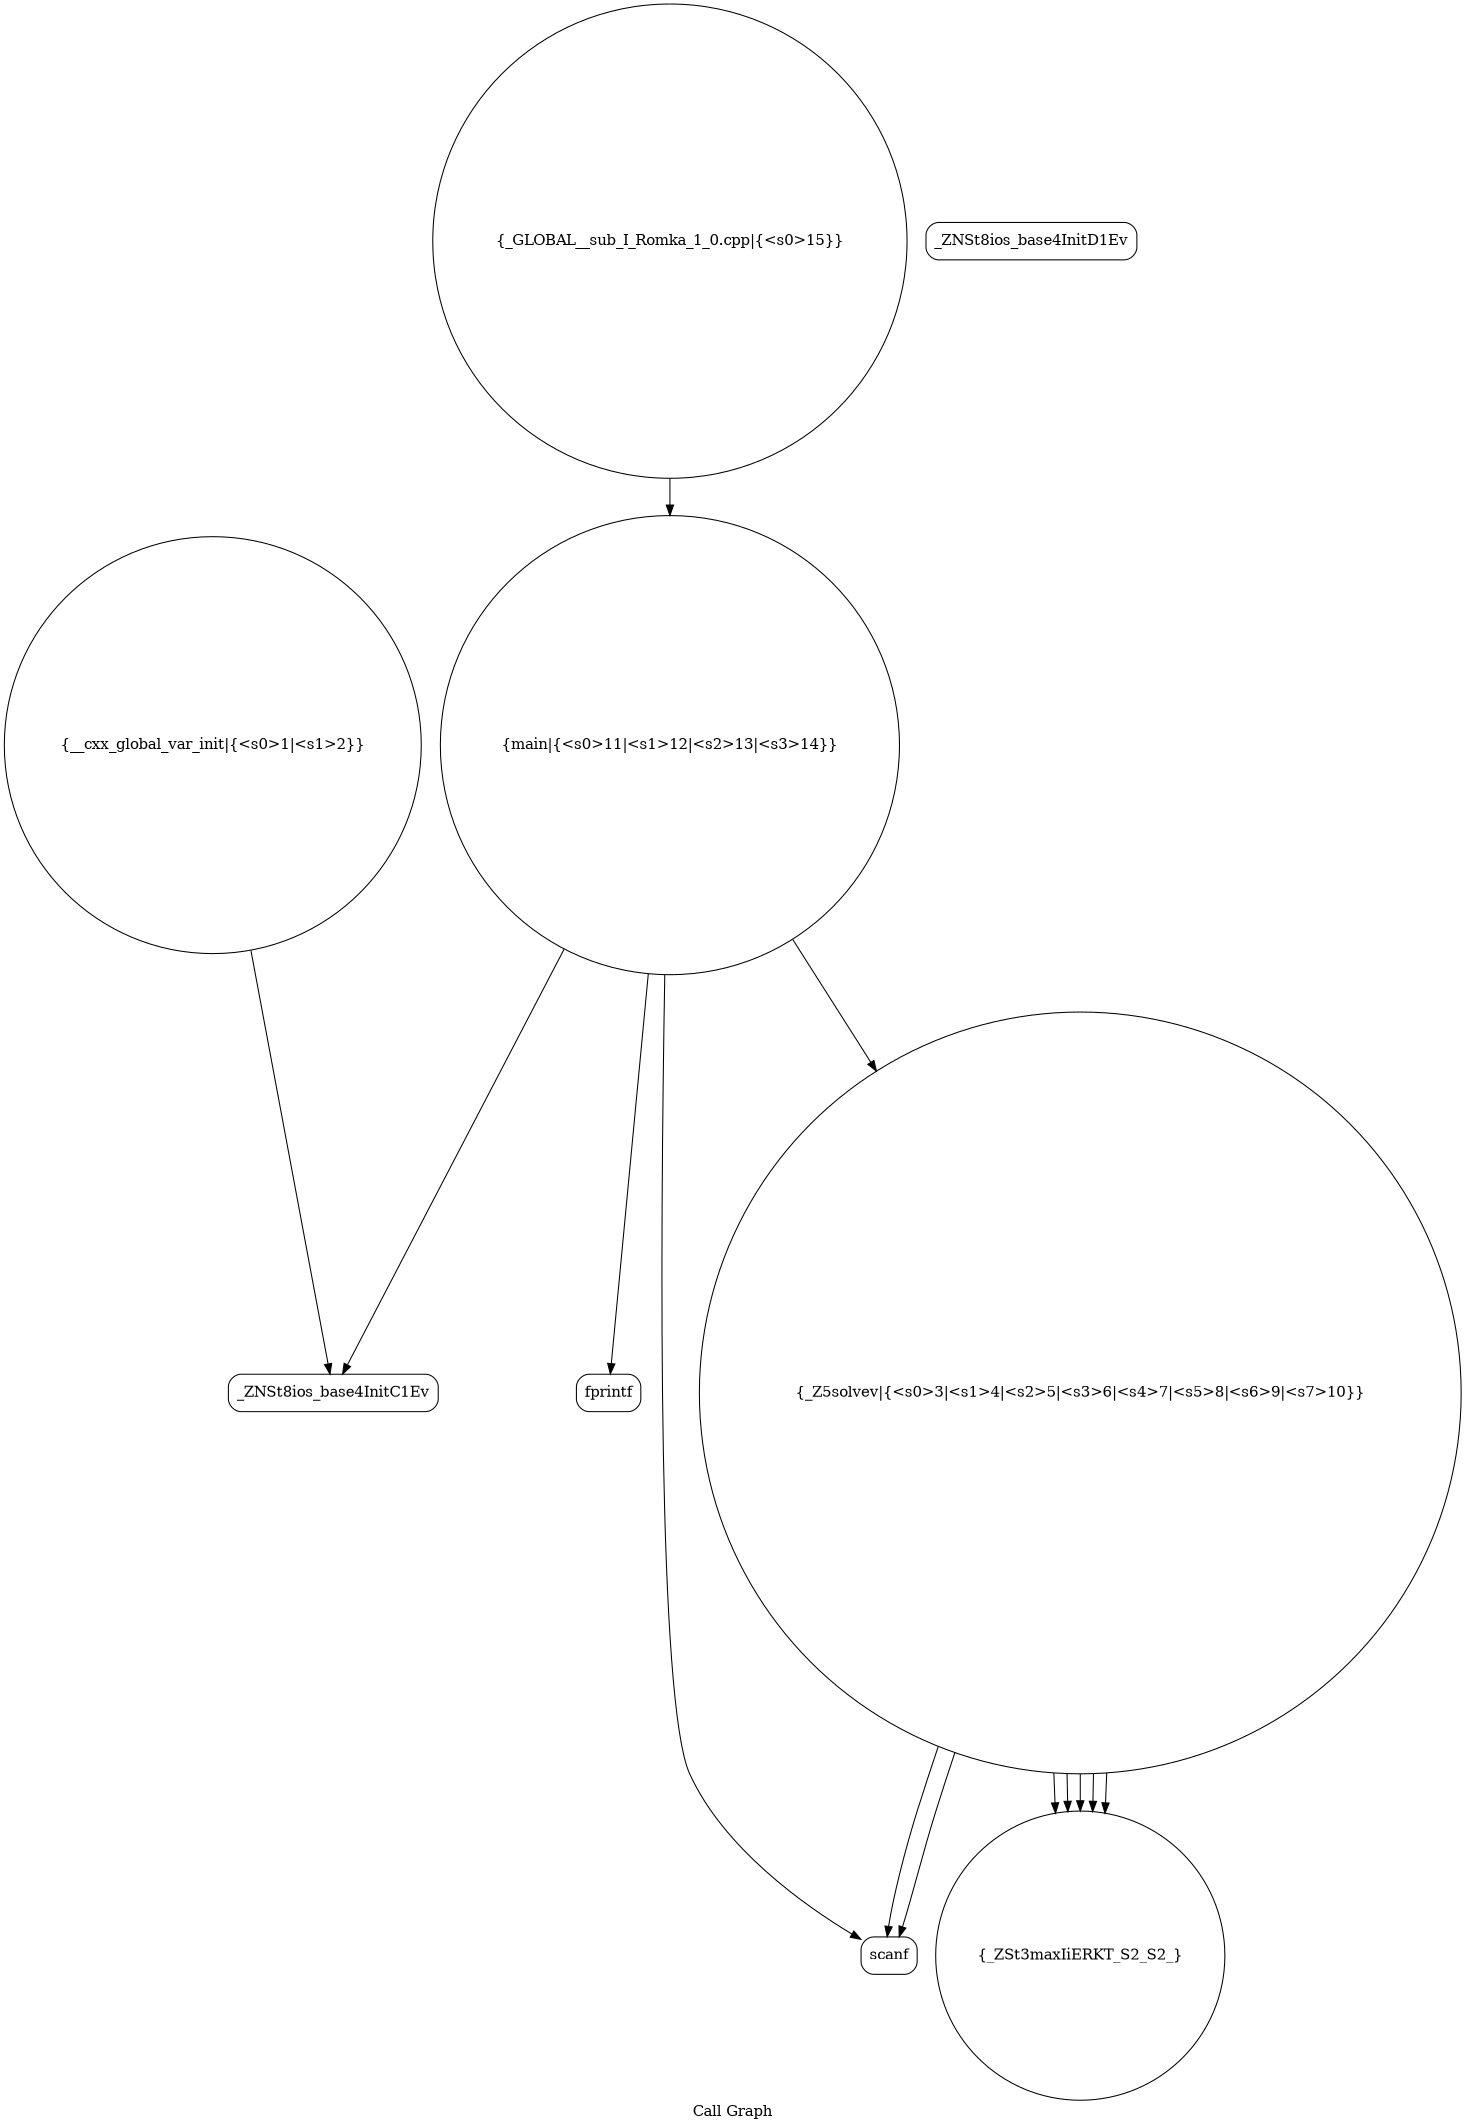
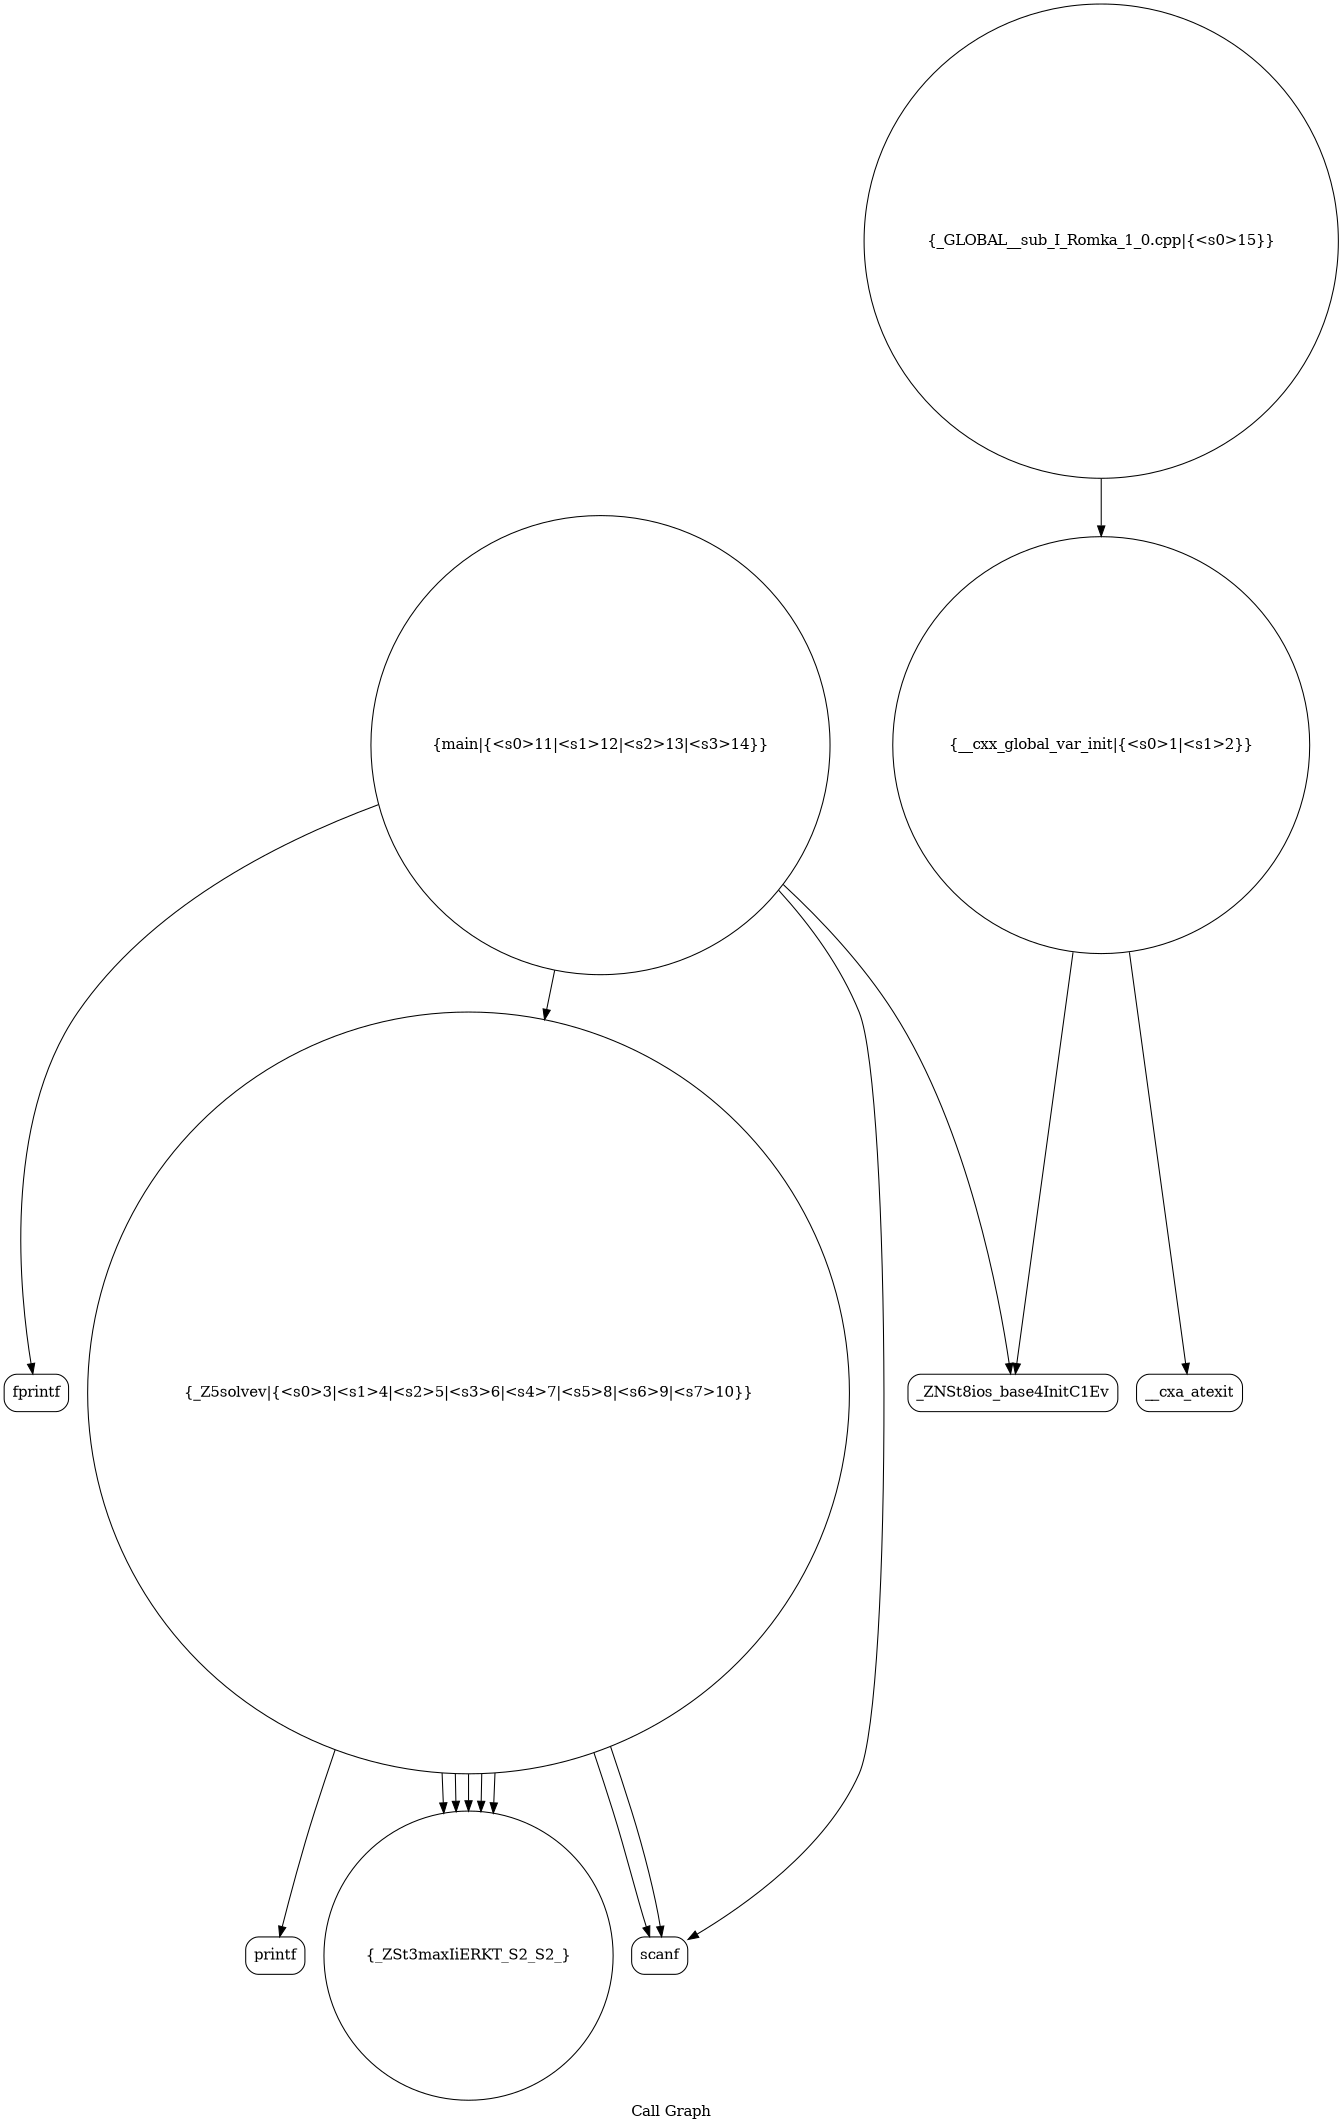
(1031, 241) -> none
(670, 492) -> (1101, 502)
none -> (1190, 1393)
none -> (275, 1956)
